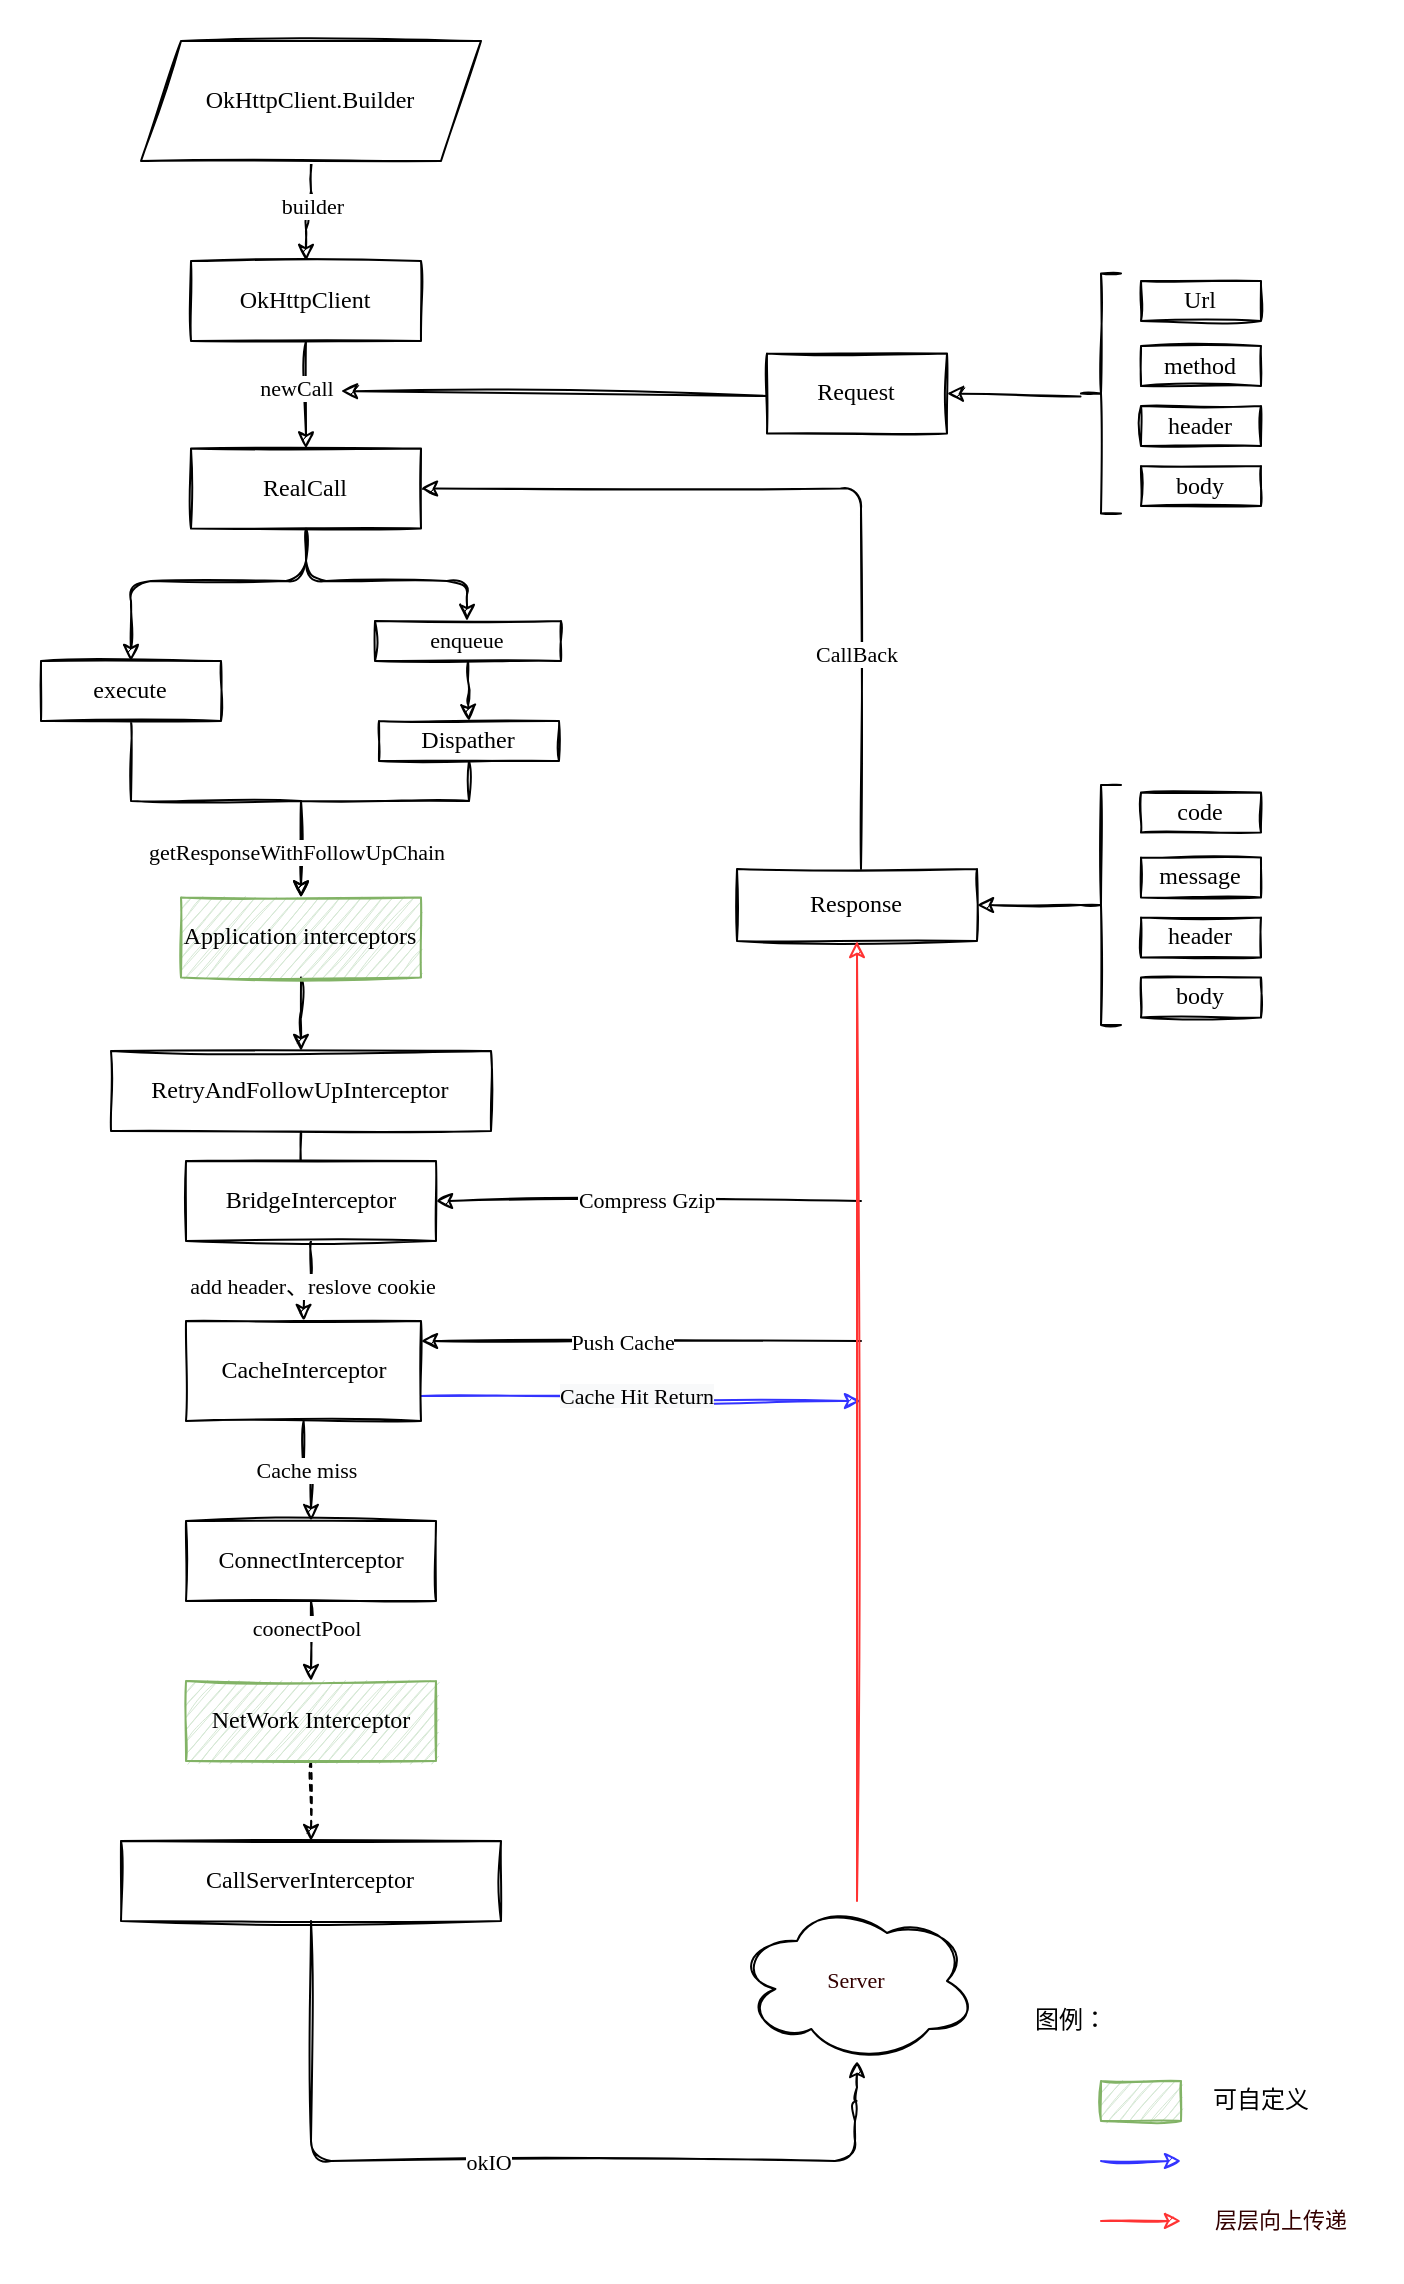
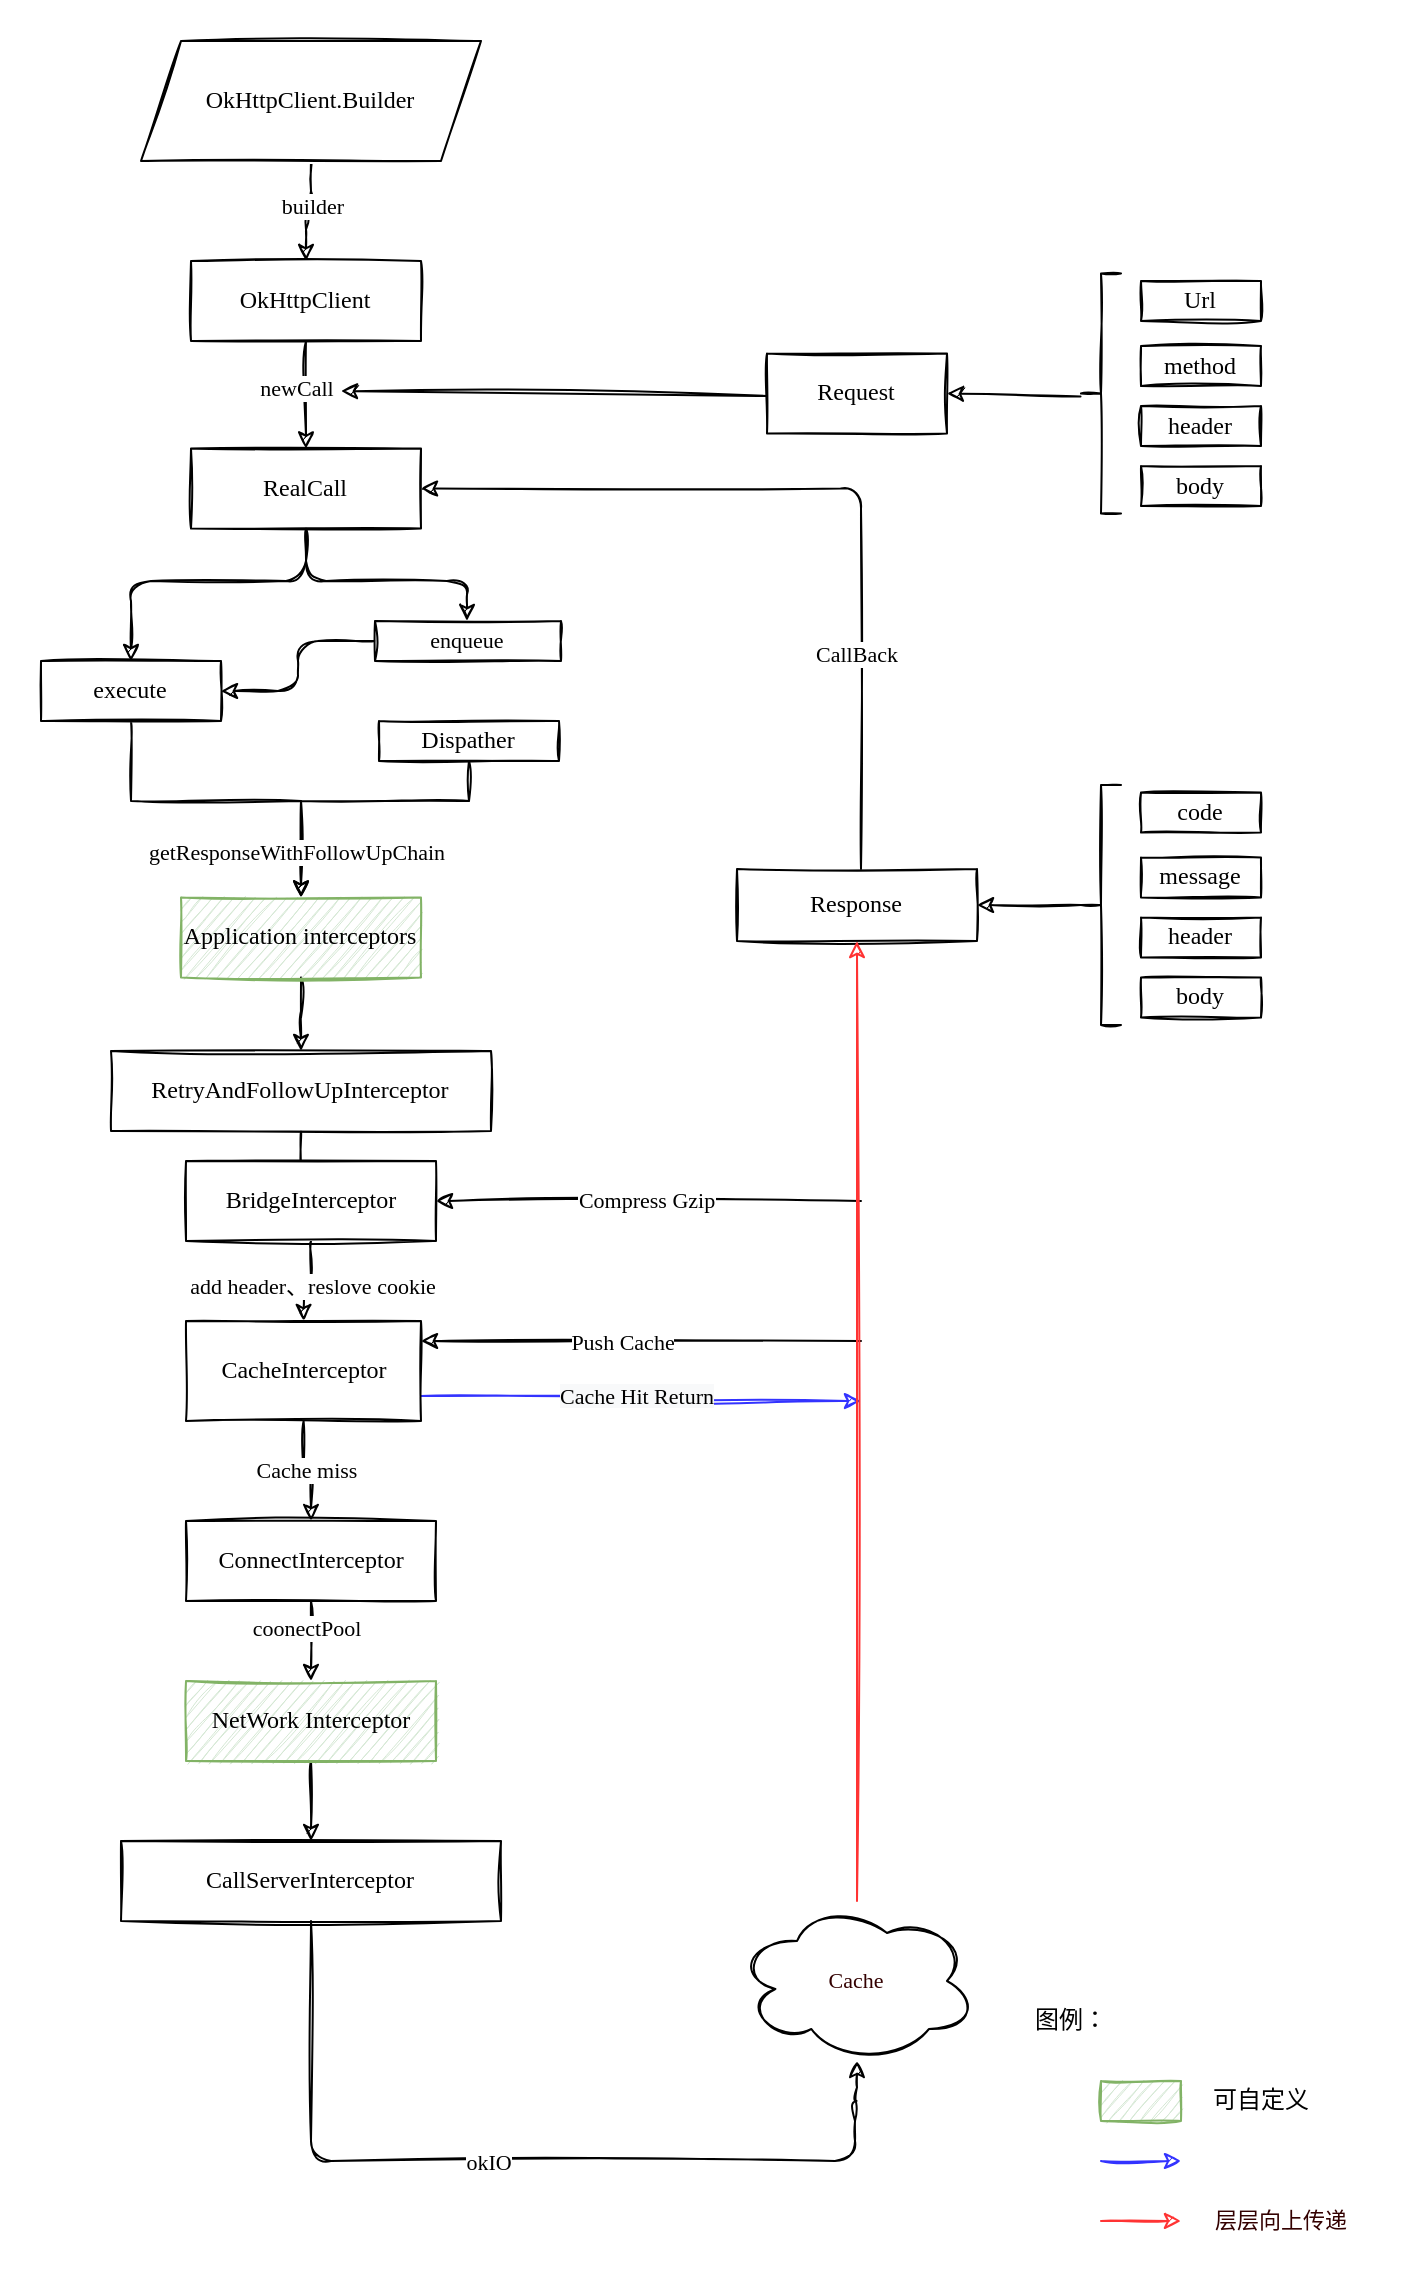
(468, 685) -> (298, 663)
(311, 1793) -> (311, 1793)
(857, 1981) -> (857, 1981)
